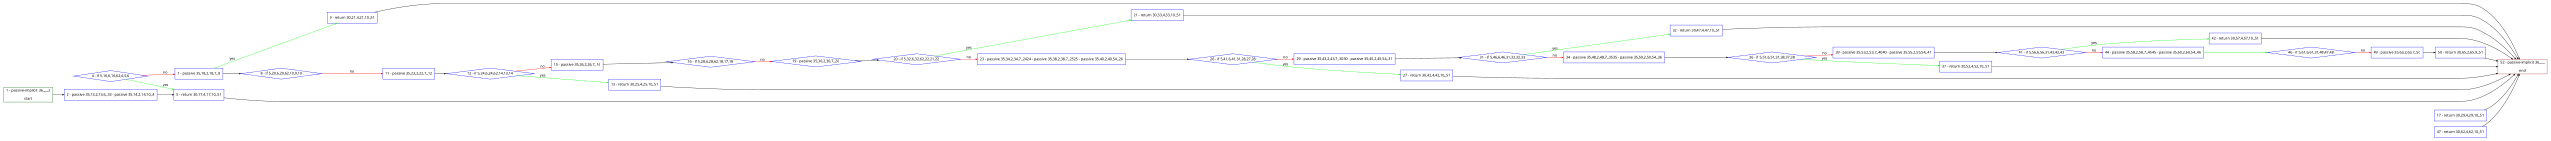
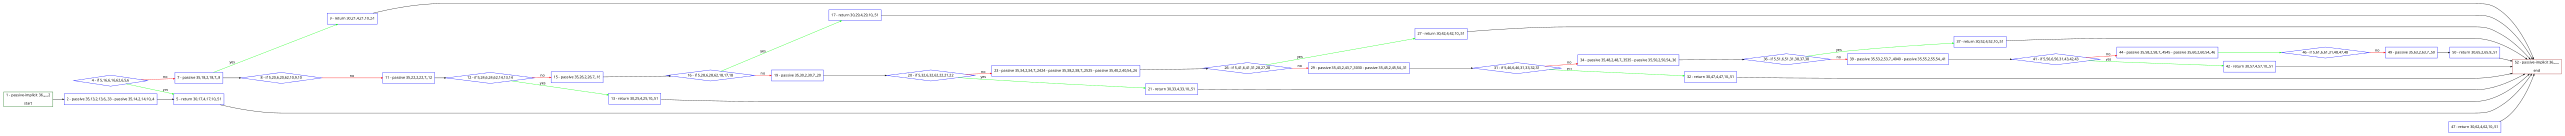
none -> (780, 46)
(816, 61) -> (797, 75)
